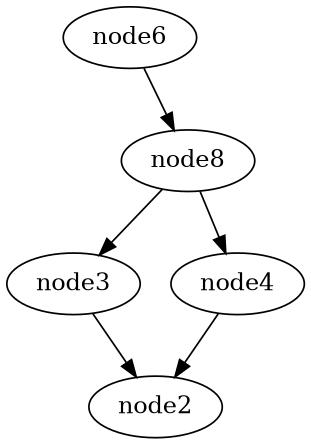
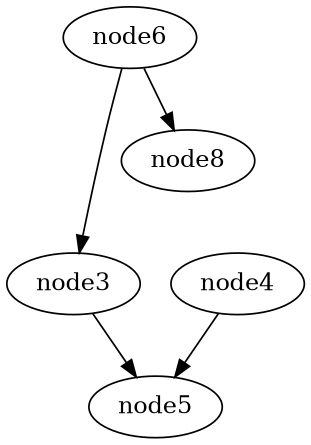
(210, 214) -> none
(137, 216) -> (101, 152)
(156, 407) -> (156, 407)
